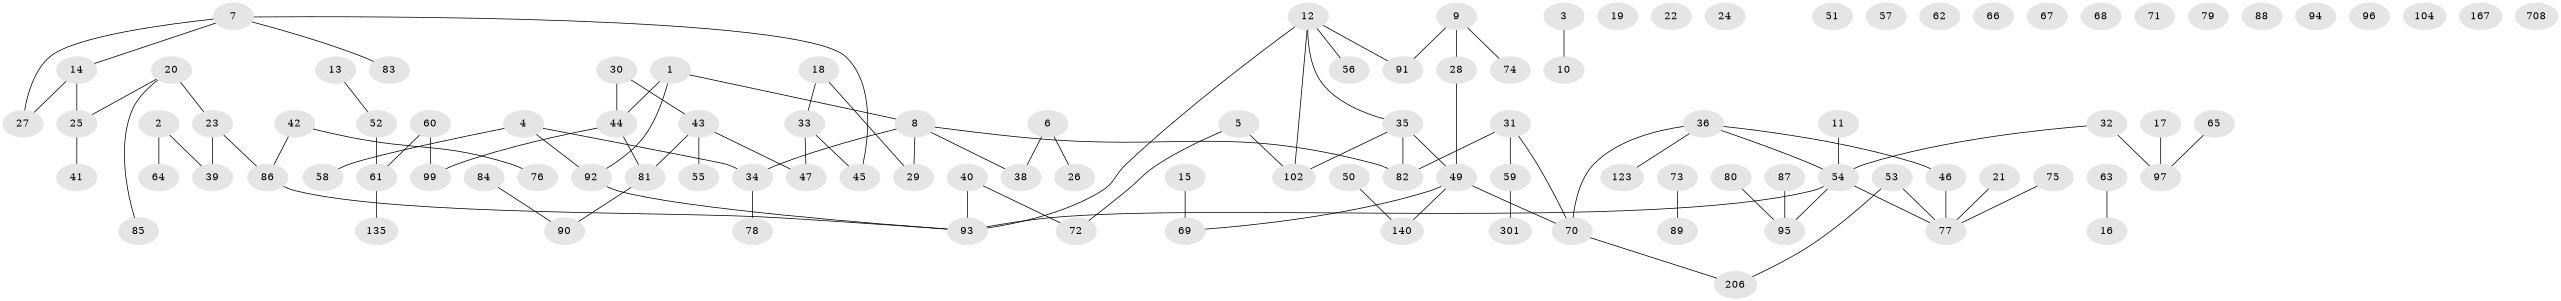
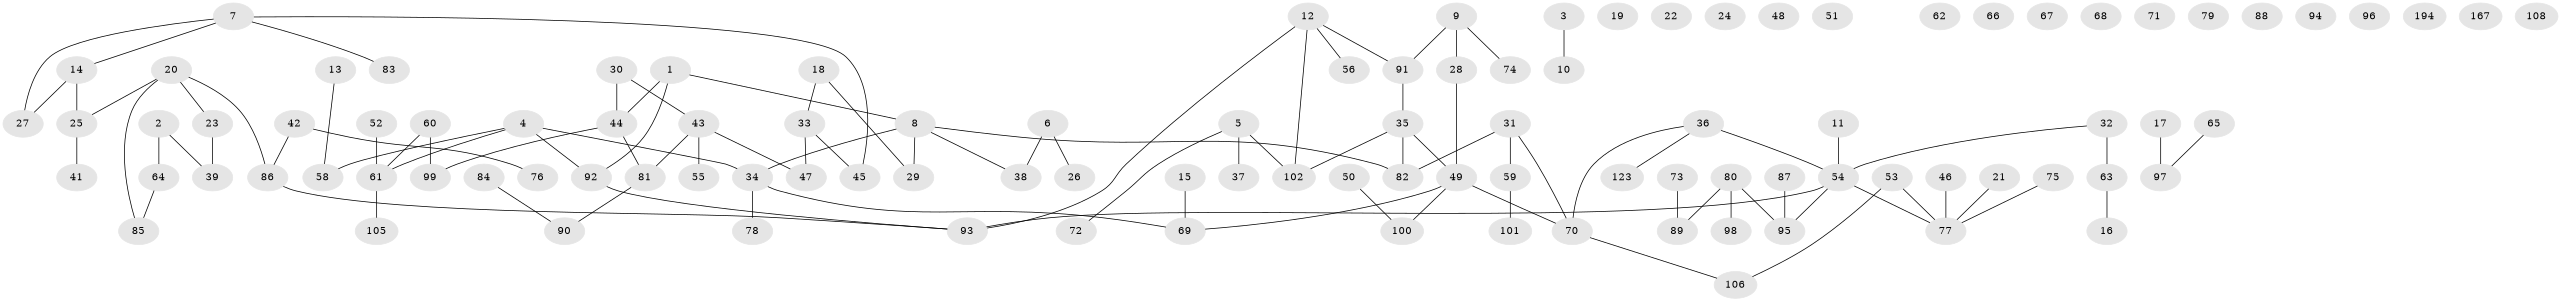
none -> (1779, 16)
(1886, 16) -> none
(2425, 16) -> (2425, 16)
(2537, 16) -> (2537, 16)
(1328, 89) -> (1403, 97)
(356, 97) -> (329, 124)
(1828, 142) -> none
none -> (454, 146)
(240, 151) -> (239, 110)
(2134, 151) -> (2107, 151)
(967, 178) -> none
none -> (1239, 178)
none -> (1708, 200)
none -> (149, 204)
none -> (966, 212)
(377, 231) -> (377, 231)
(1402, 231) -> (1402, 231)
(1510, 231) -> (1510, 231)
none -> (1731, 231)
(1736, 285) -> (1736, 285)
